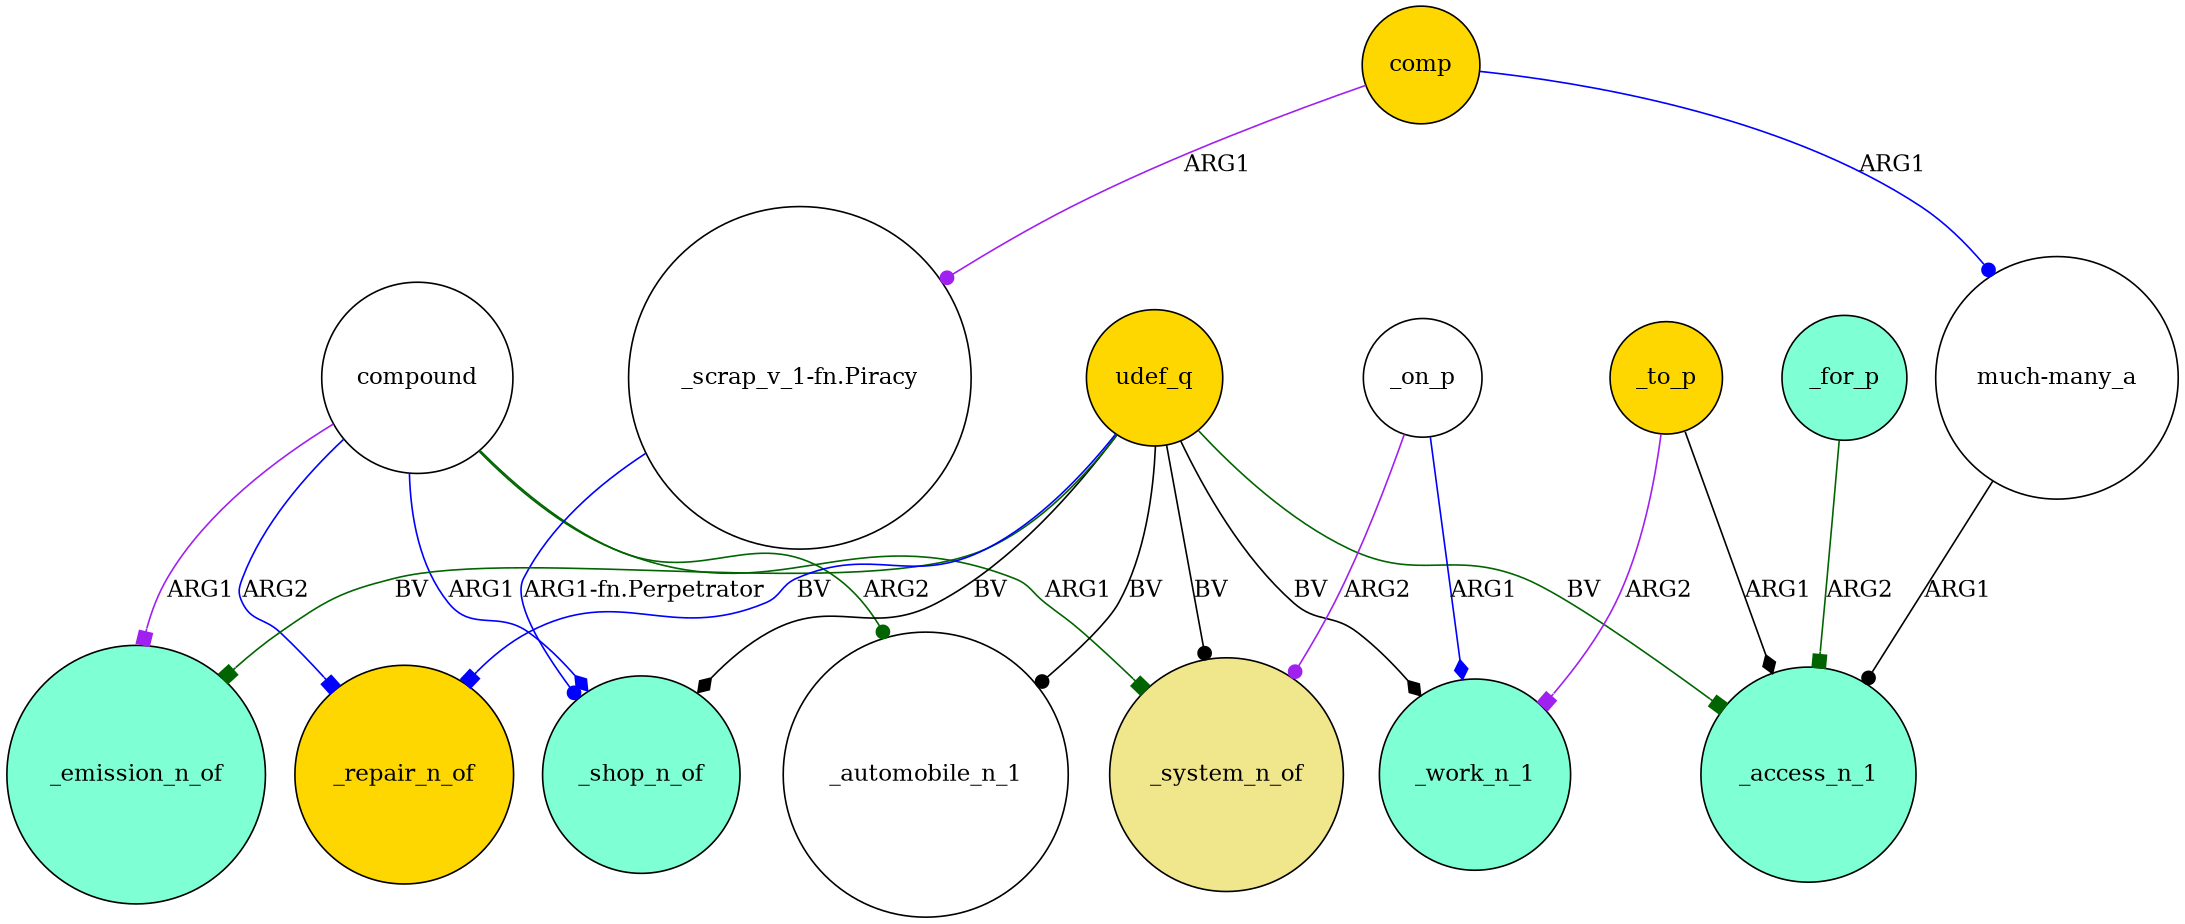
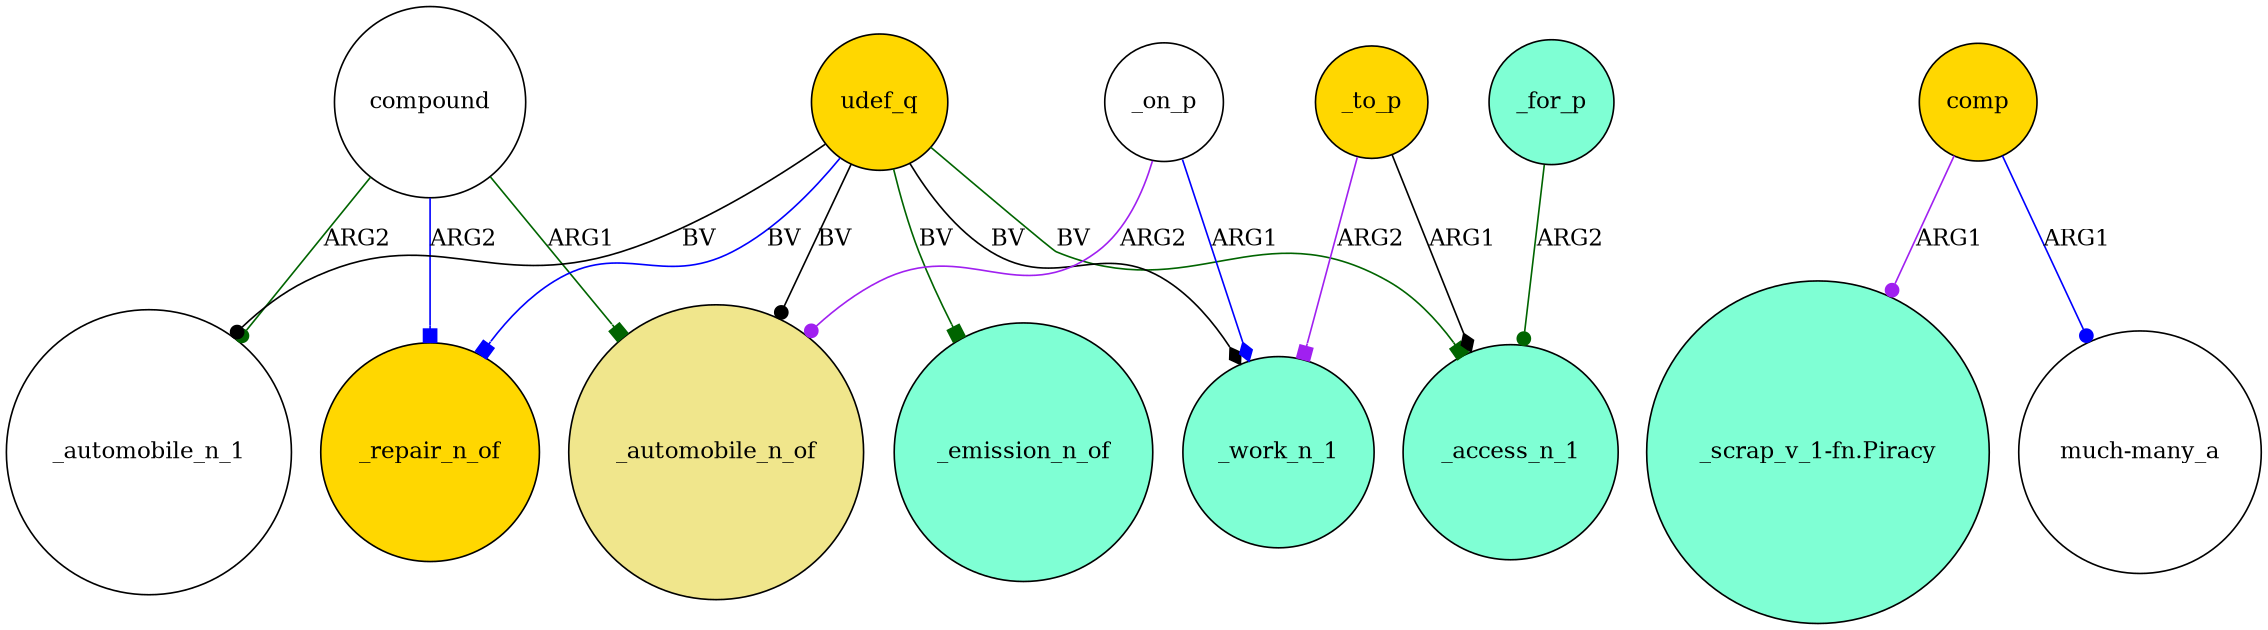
(800, 378) -> (1818, 452)
(221, 510) -> none
(1830, 546) -> (1534, 248)
(1933, 576) -> none
(641, 775) -> none
(1227, 775) -> (716, 452)
